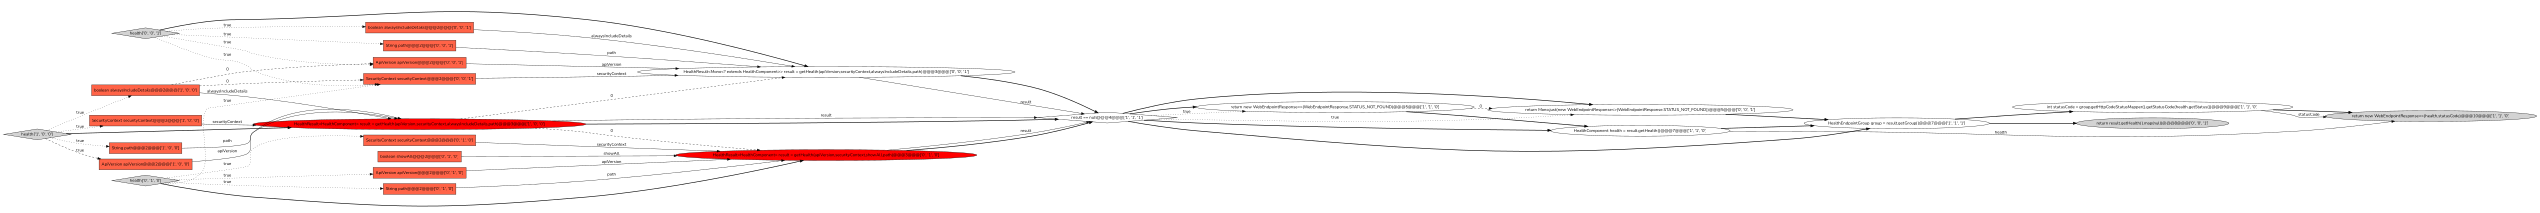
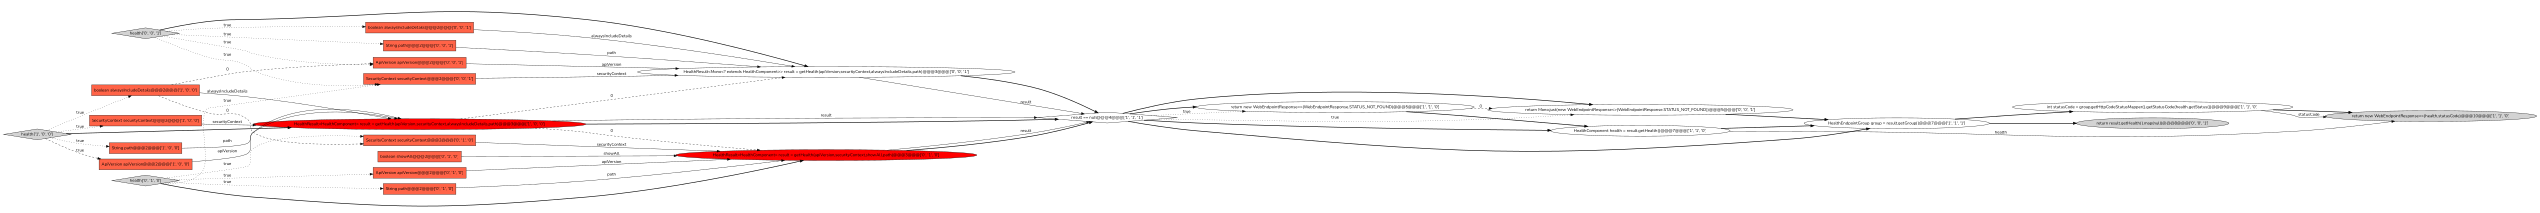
(280, 82) -> (258, 135)
